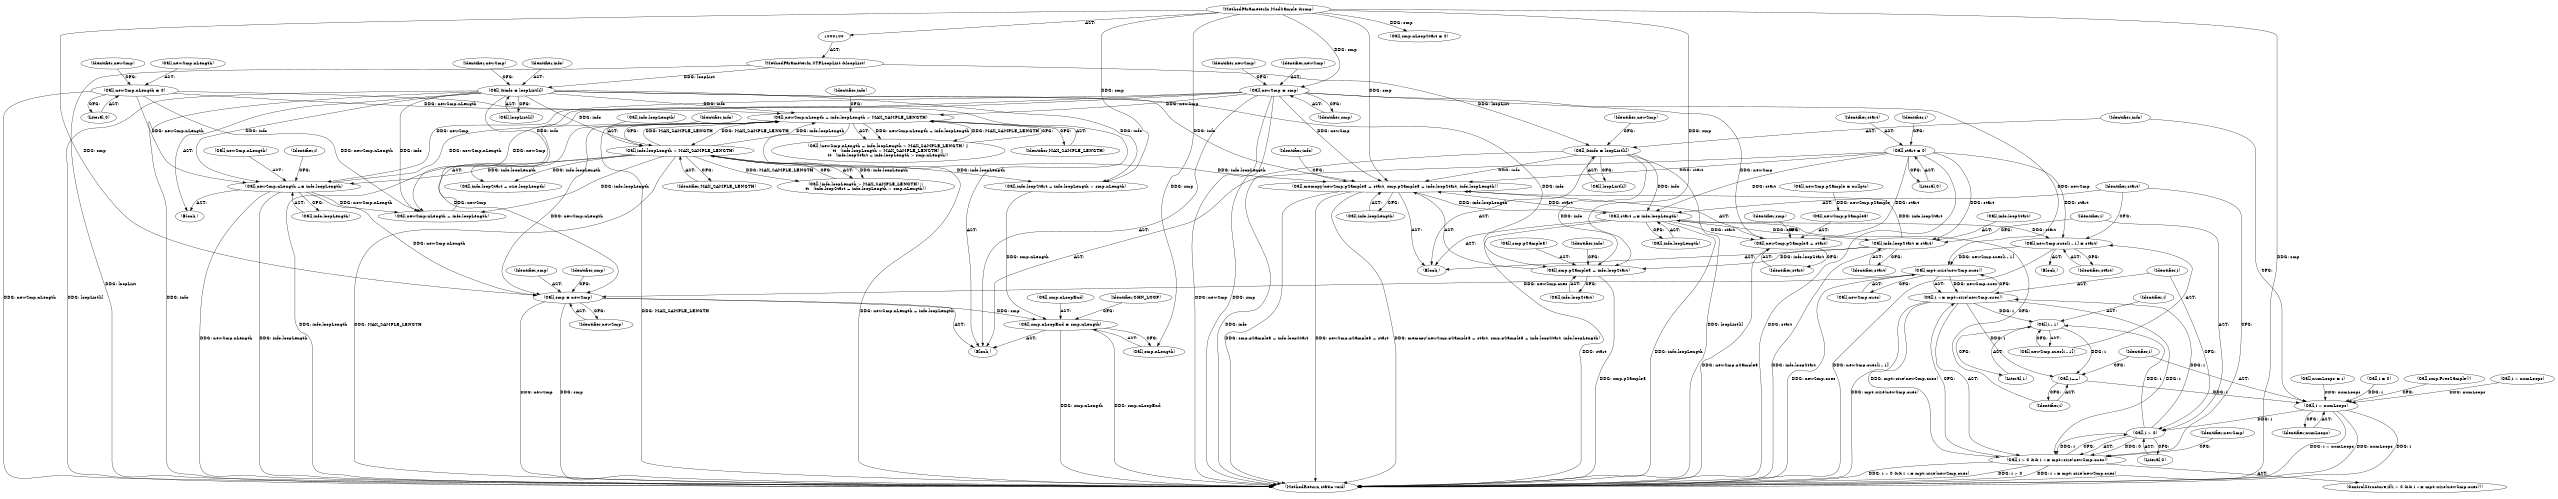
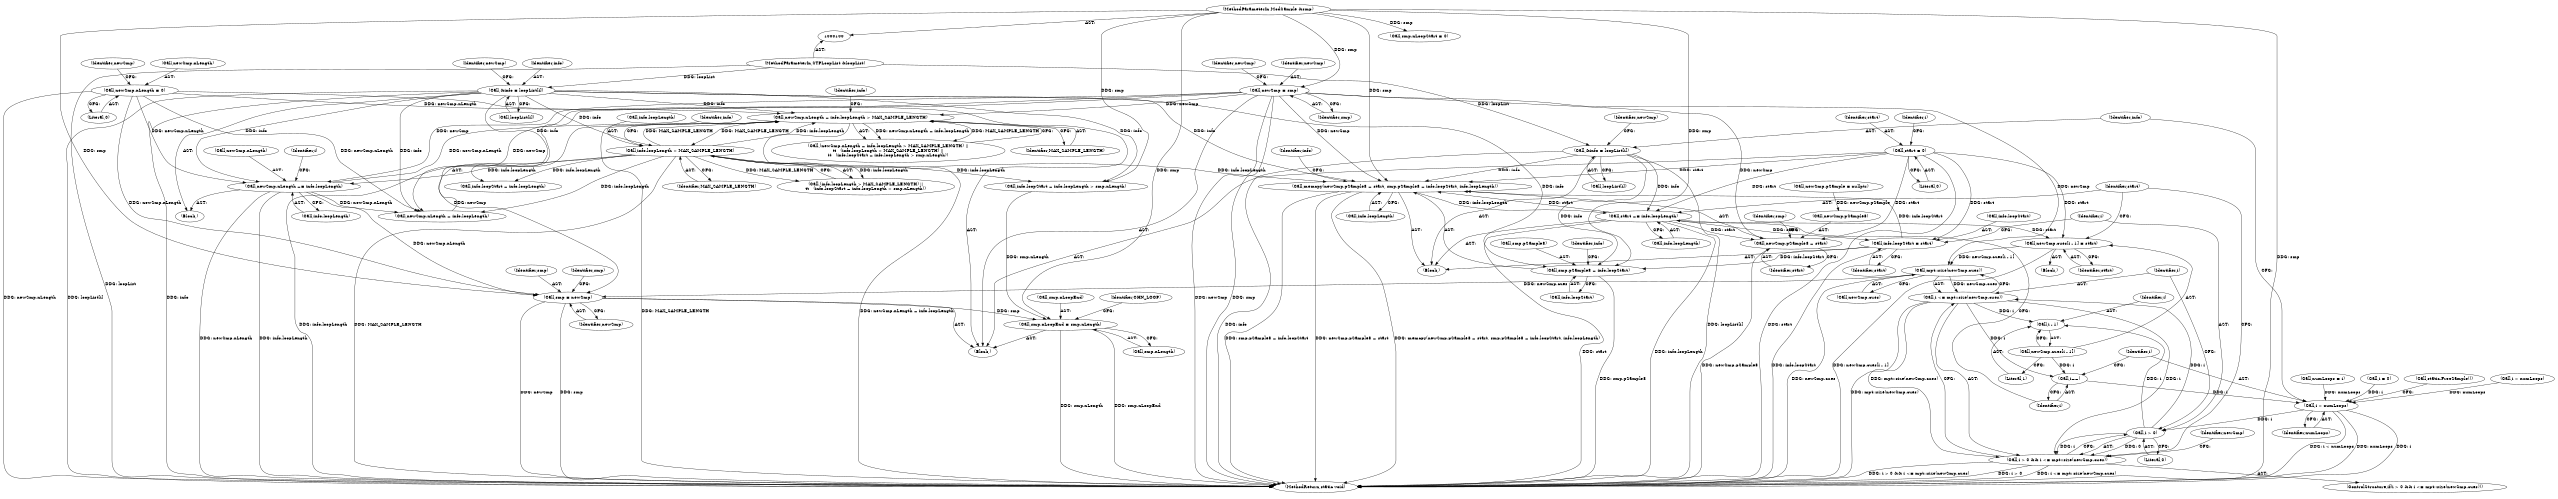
(829, 49) -> (815, 49)
(586, 145) -> (276, 238)
(1187, 160) -> (1152, 195)
(503, 187) -> (503, 187)
(1963, 336) -> (2033, 364)
(2087, 342) -> (2058, 364)
(2444, 379) -> (2444, 379)
